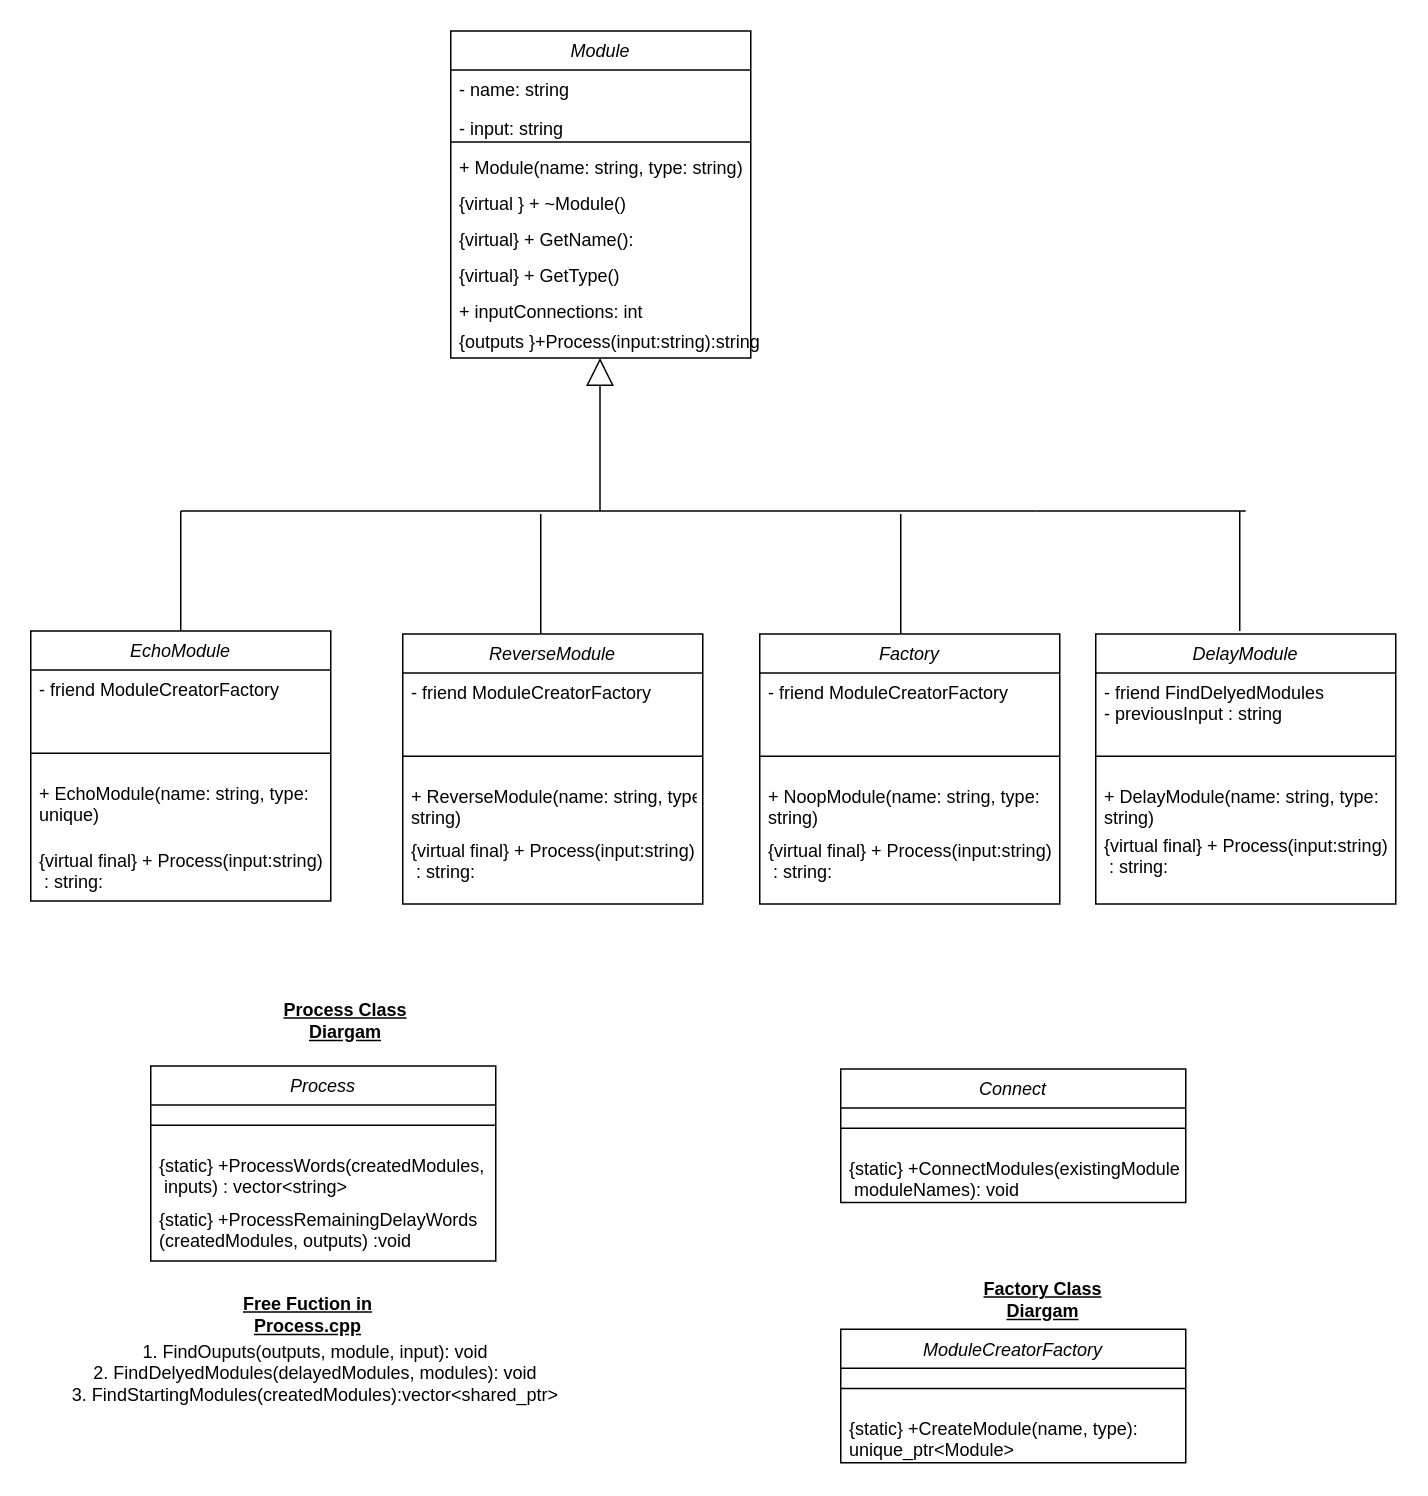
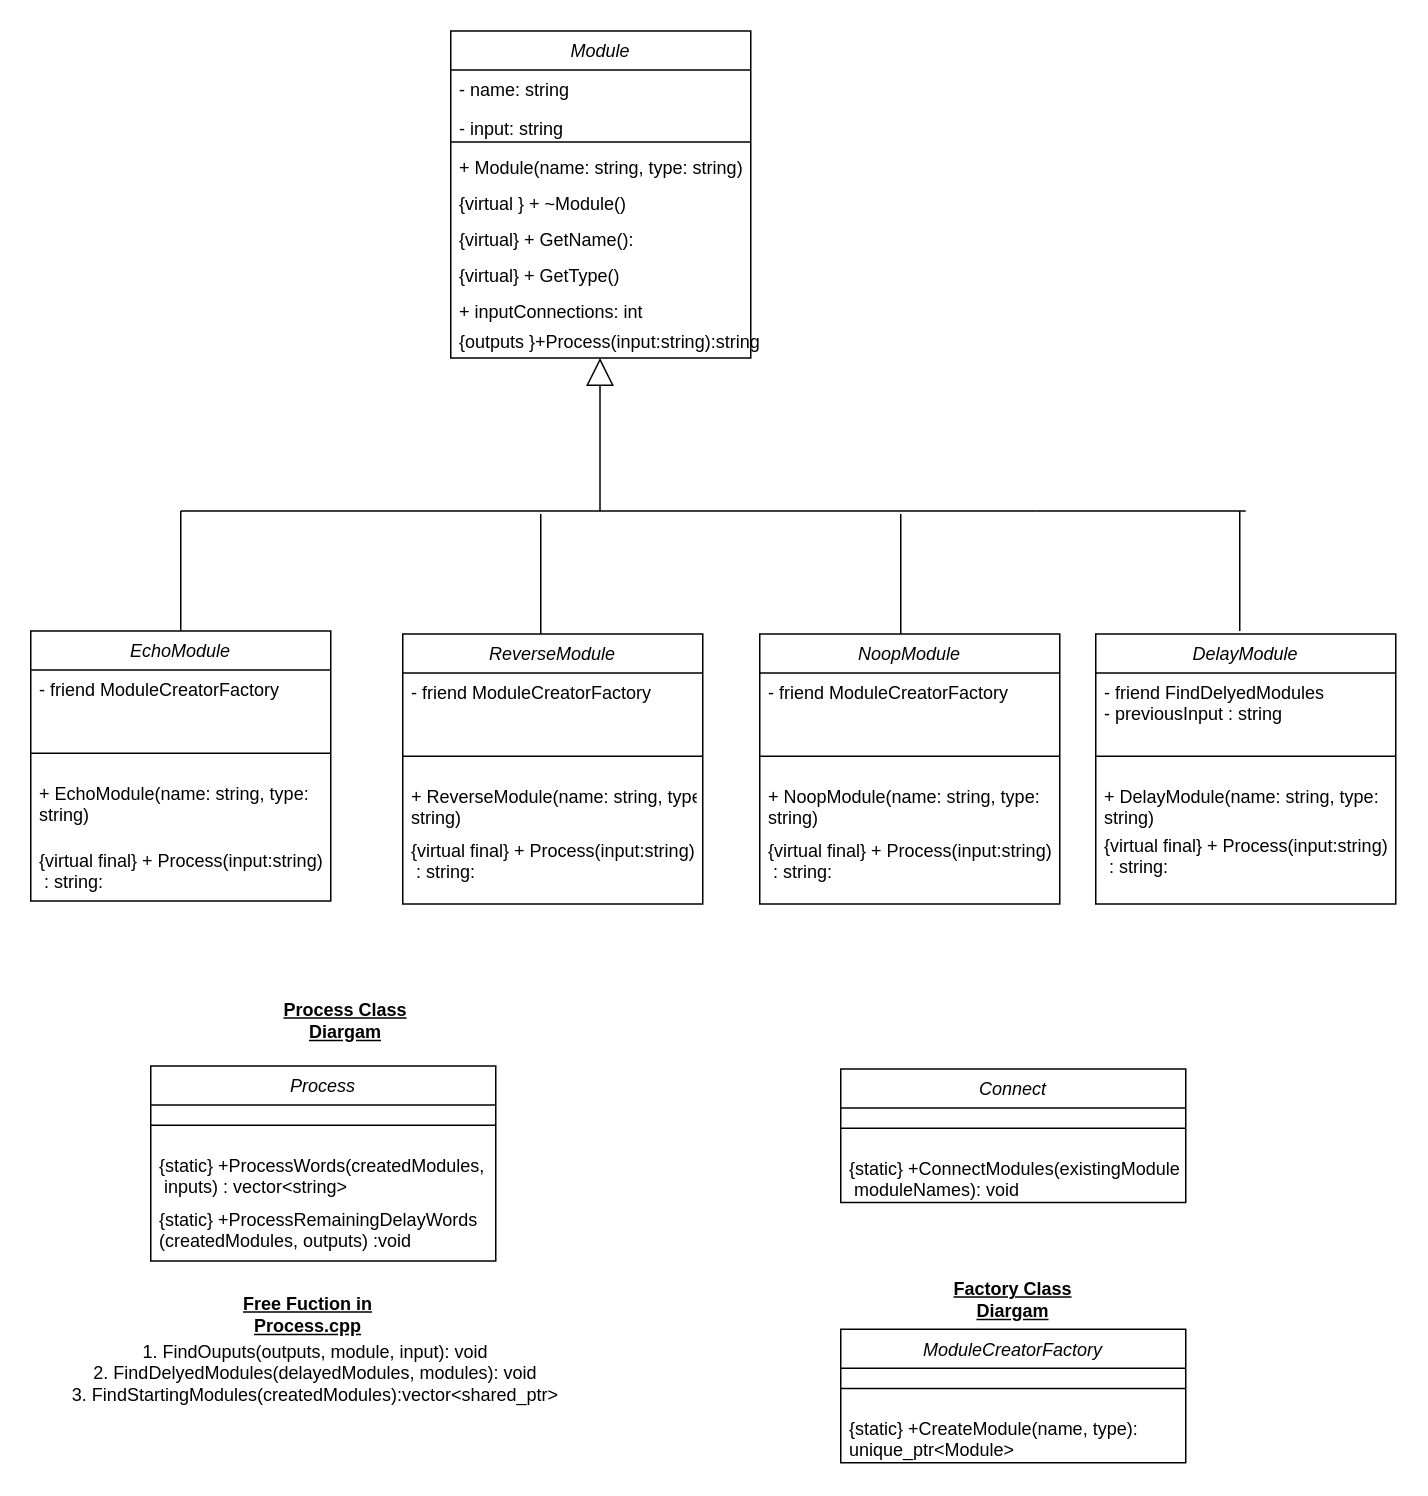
(909, 654) -> (909, 654)
(182, 794) -> (182, 794)
(1043, 1299) -> (1013, 1299)
